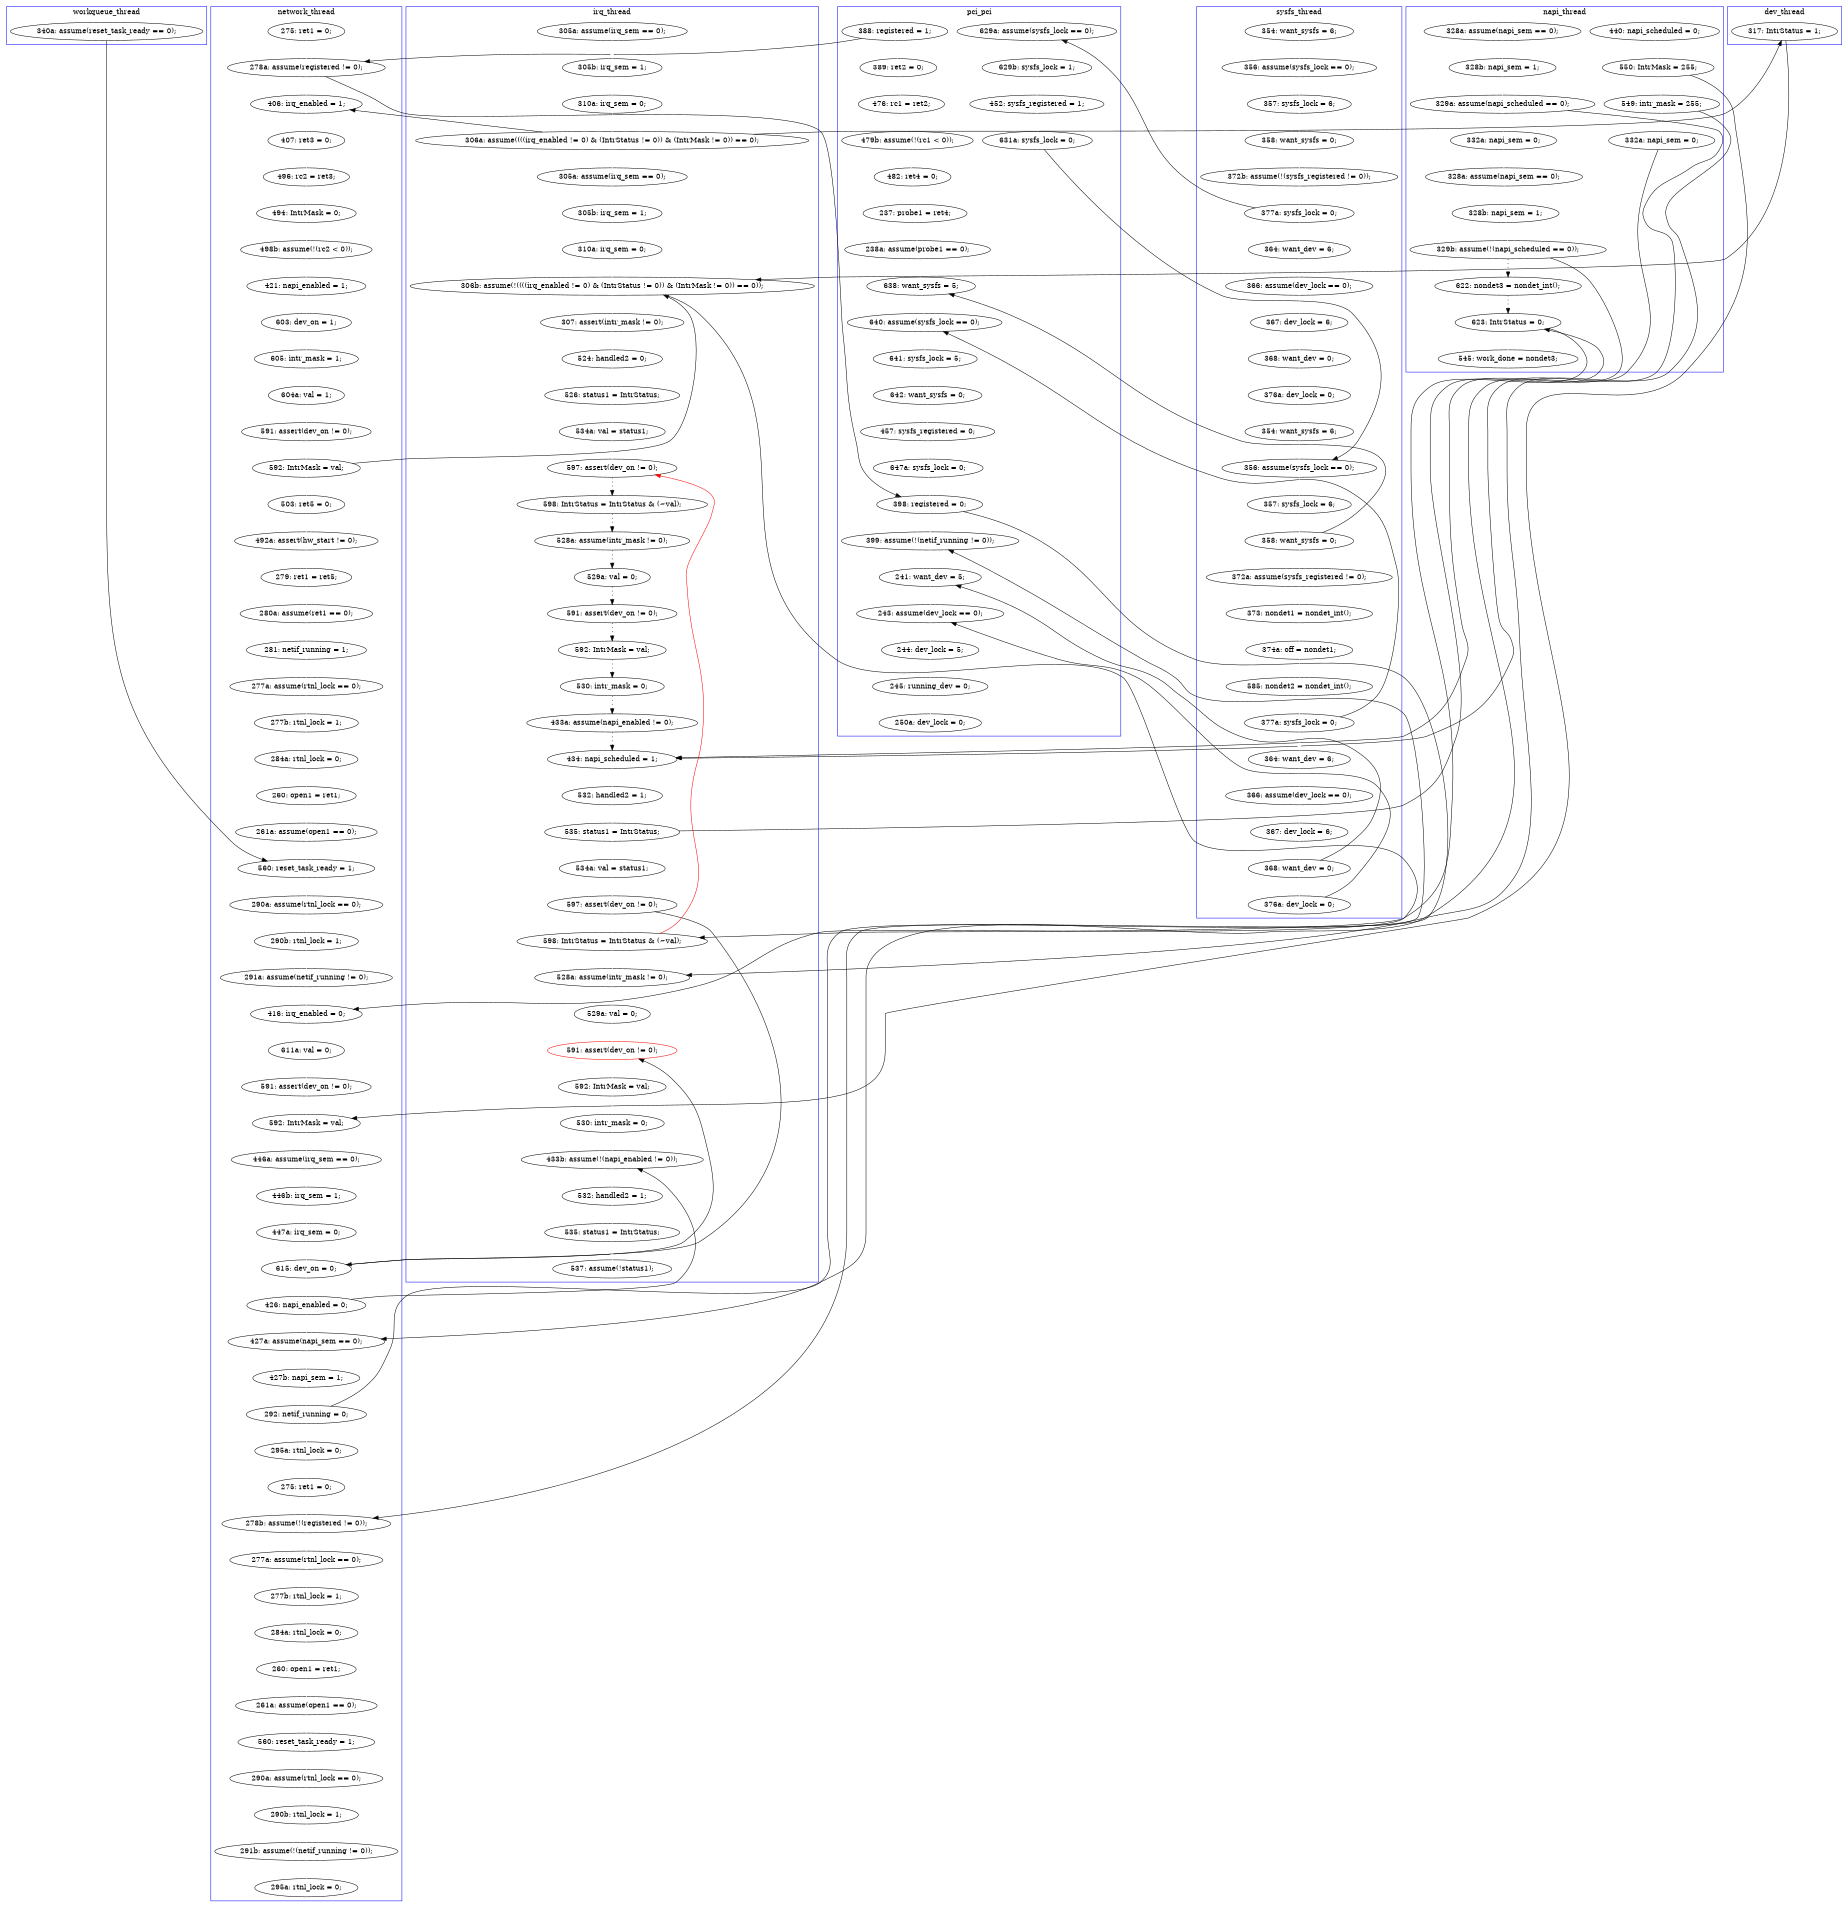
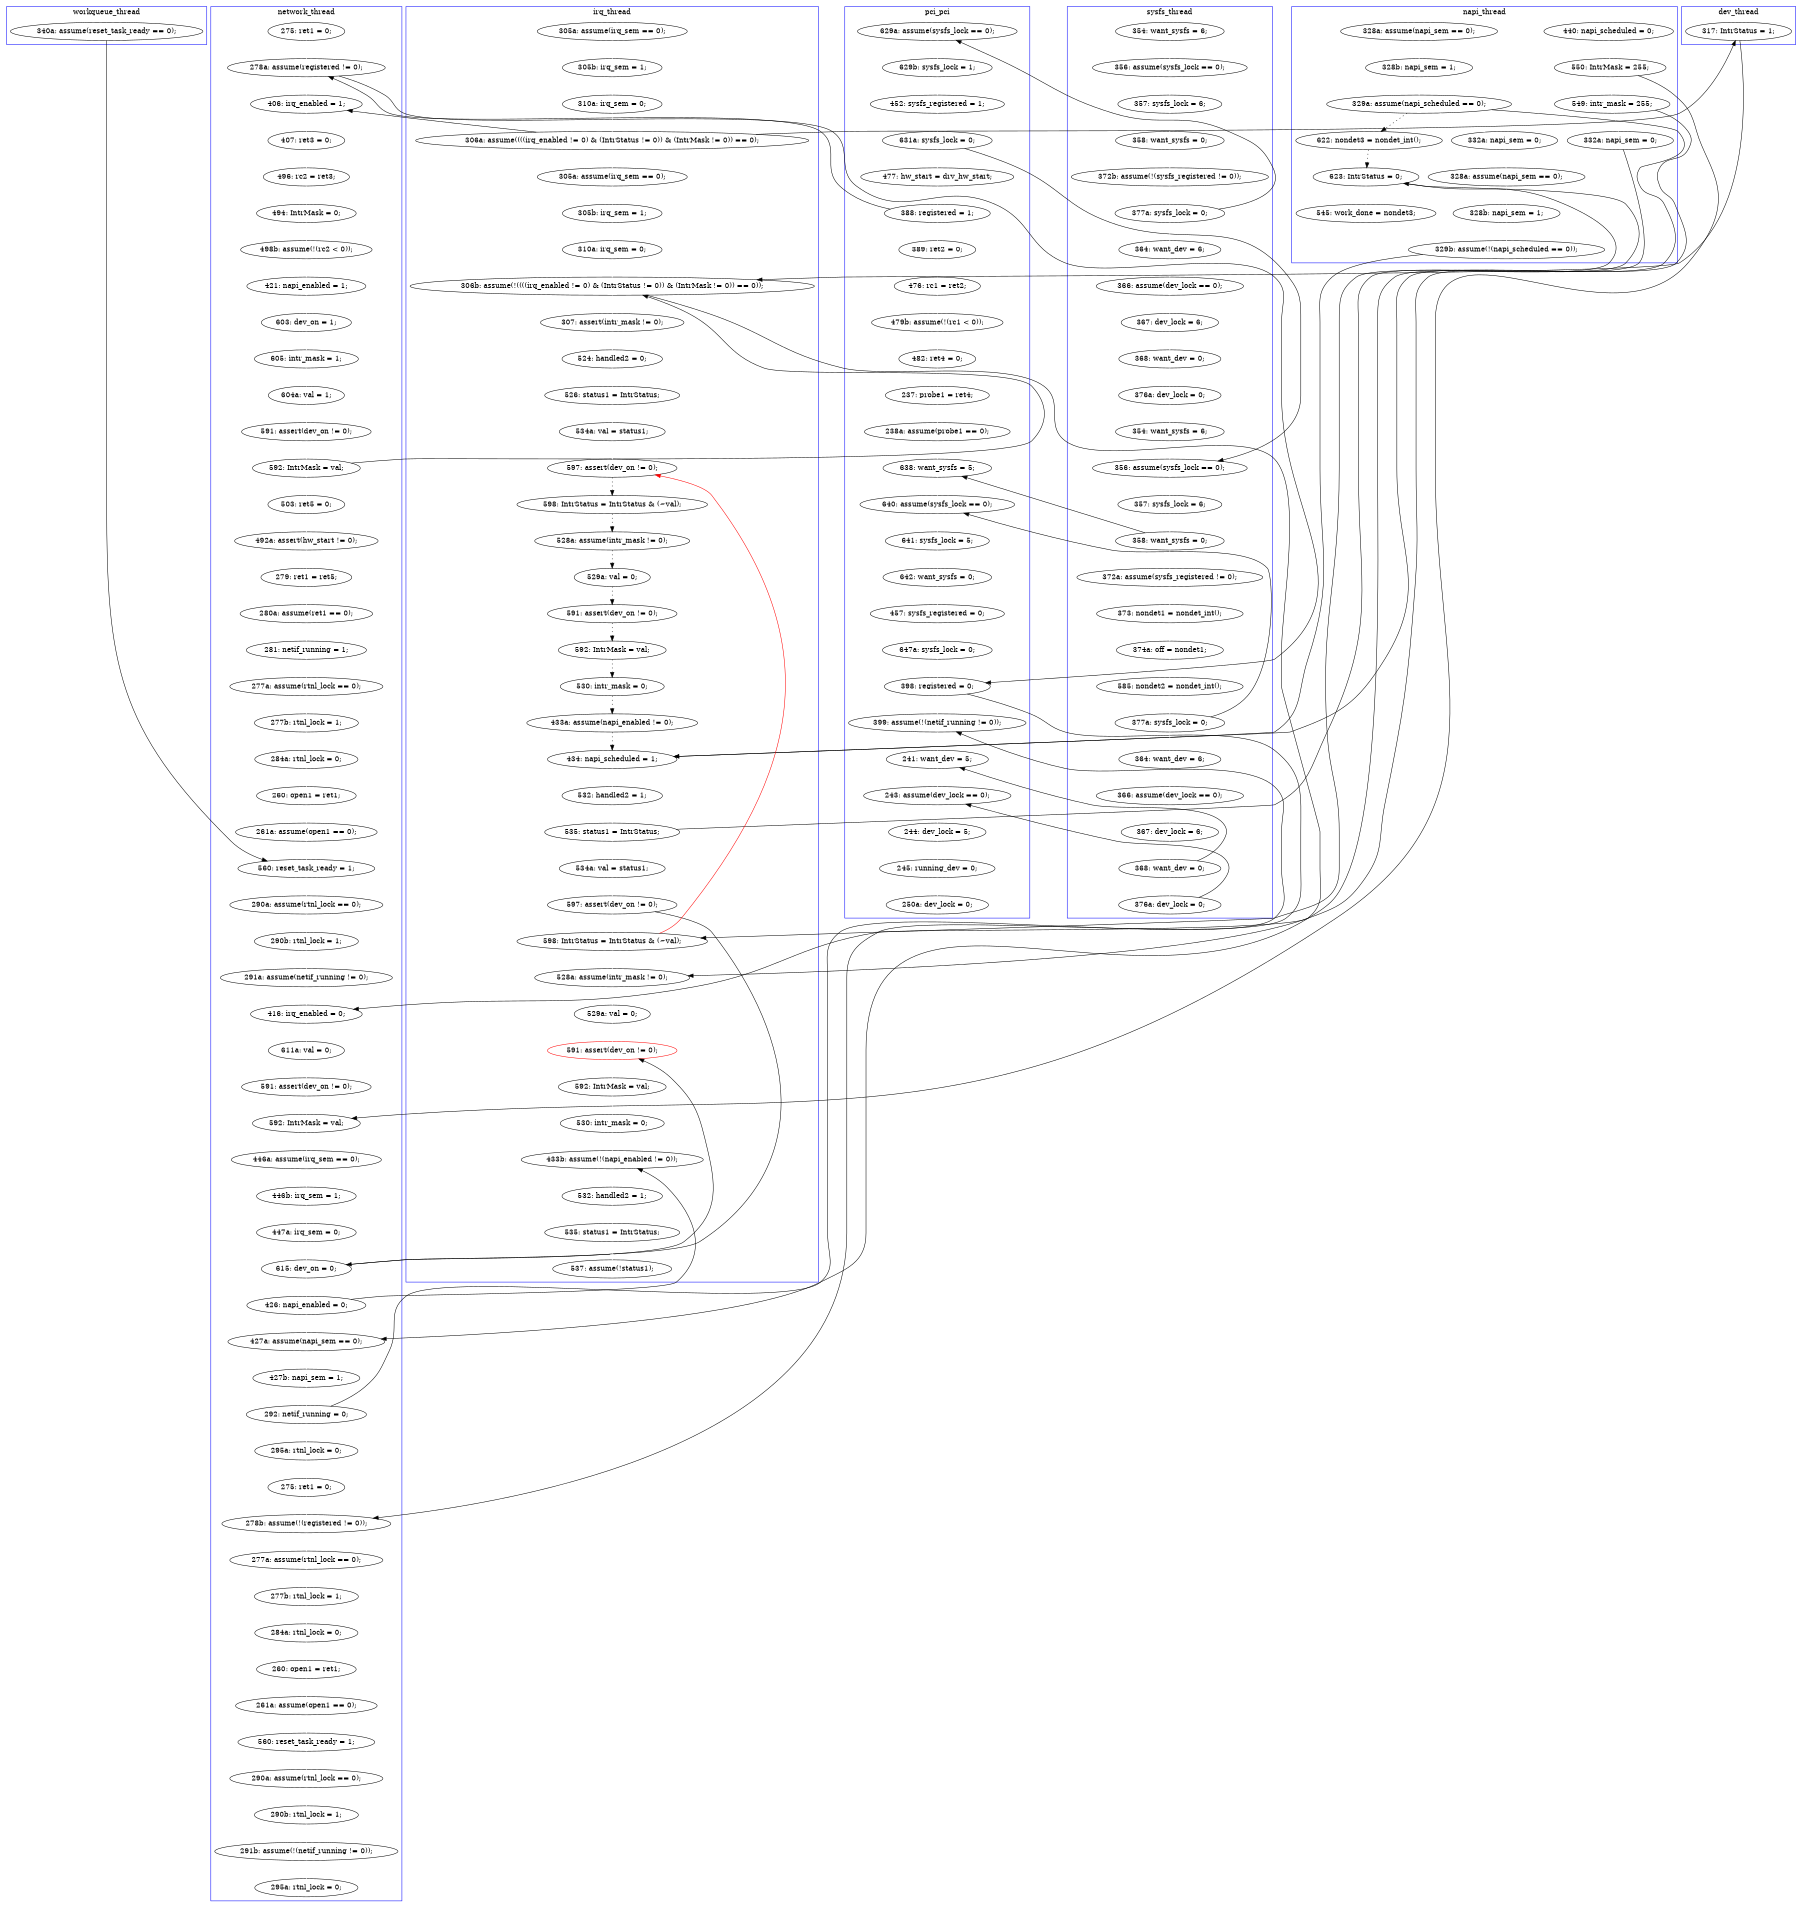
none -> (937, 177)
(1508, 265) -> (1396, 121)
